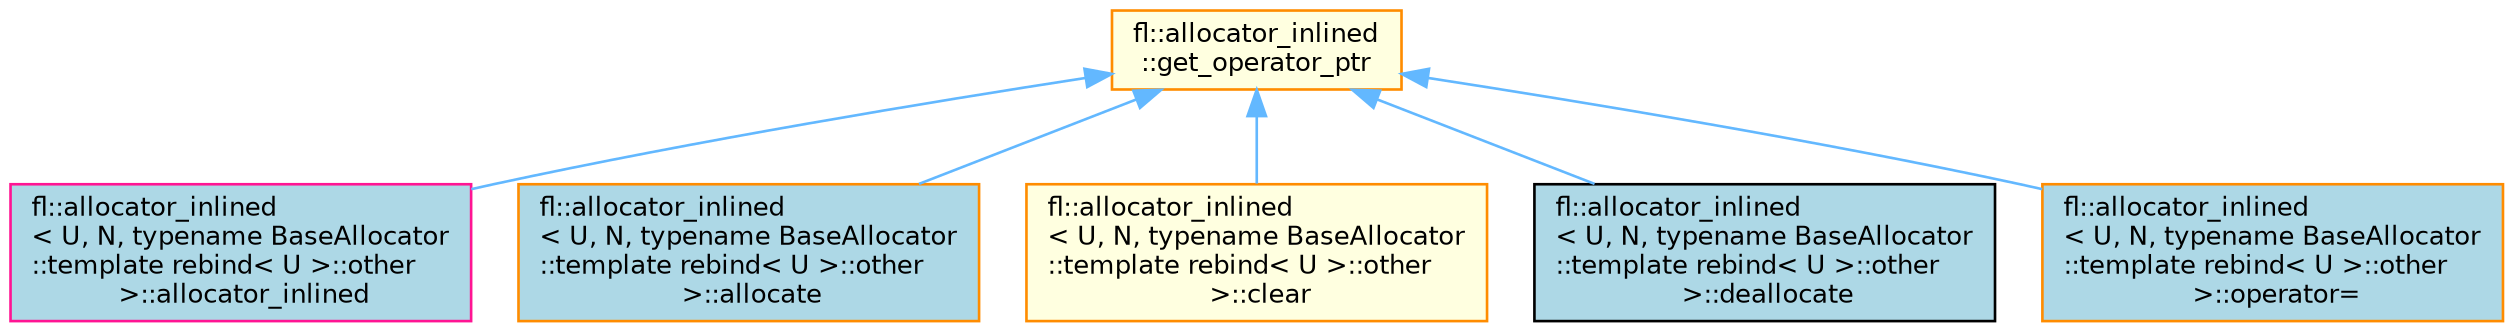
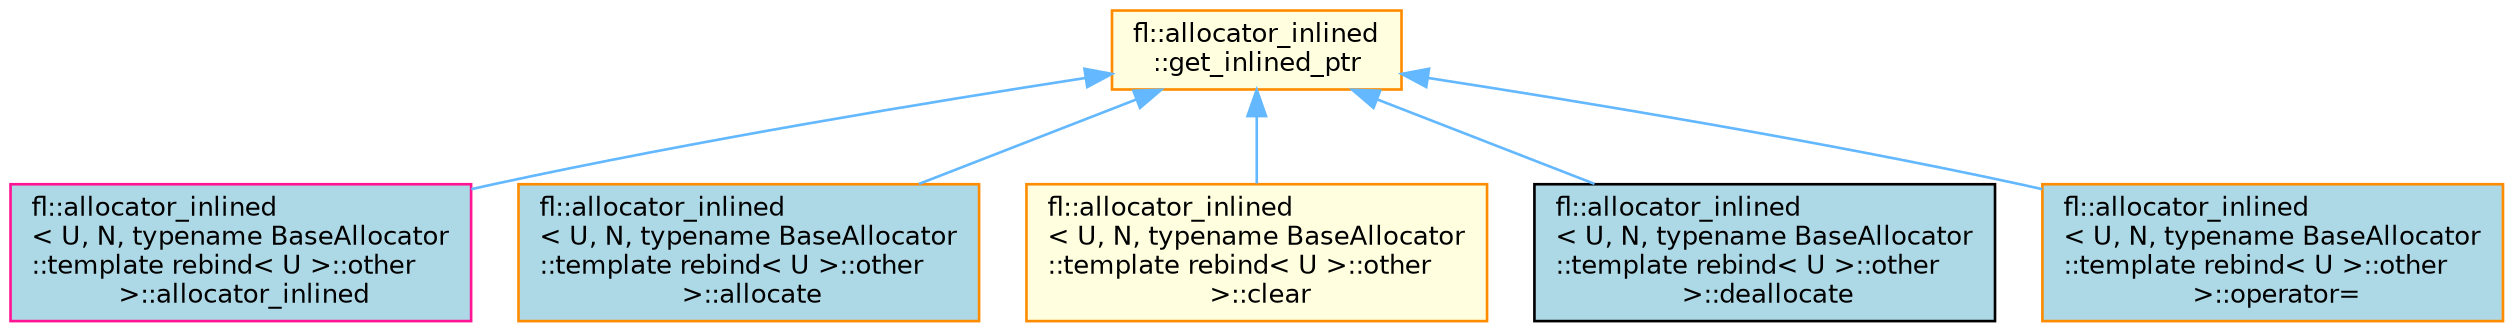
(1257, 50) -> (1257, 50)
